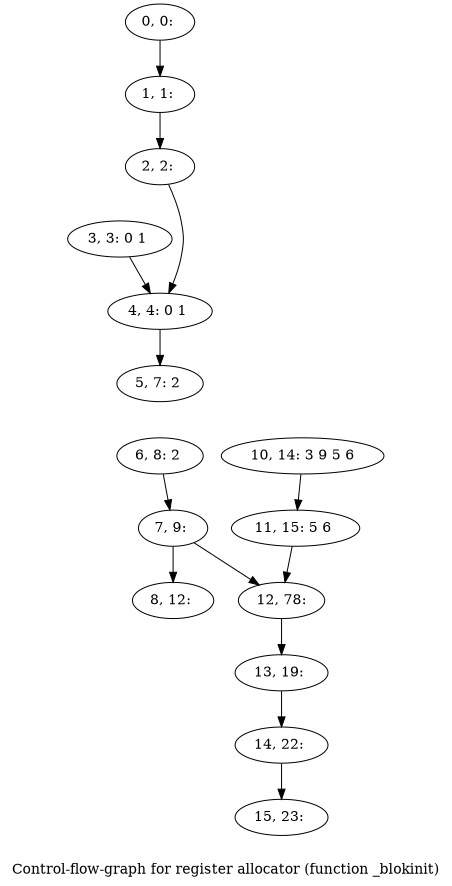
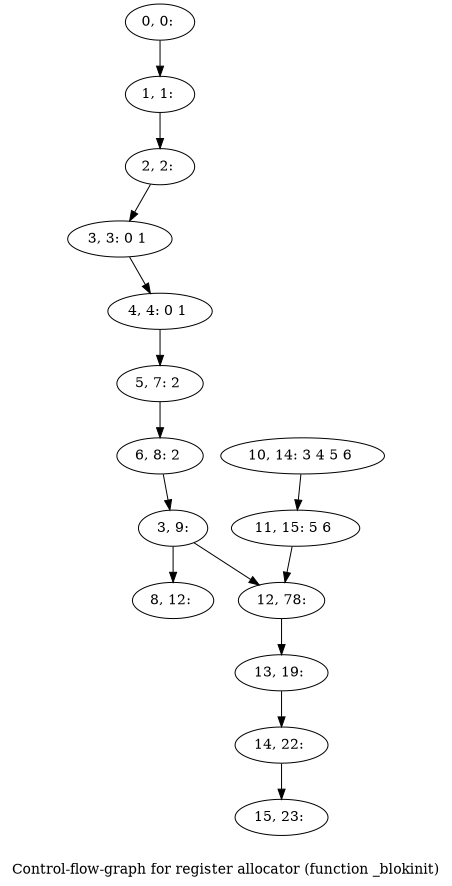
(183, 234) -> (143, 198)
none -> (160, 415)
(303, 456) -> (303, 456)
(173, 528) -> (173, 528)
